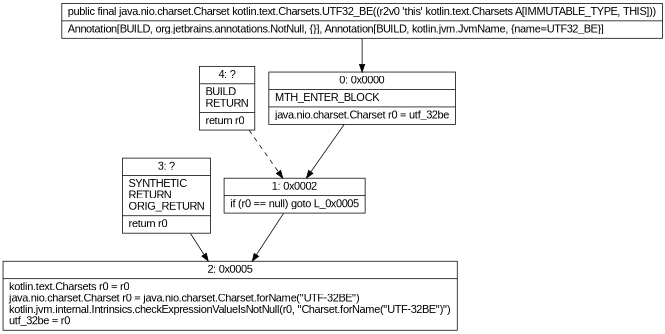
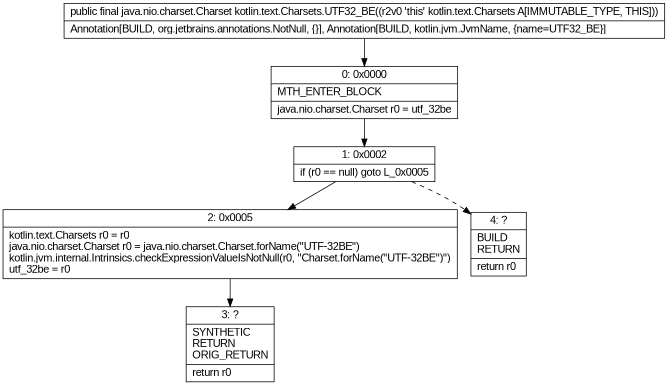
(264, 151) -> (439, 194)
(197, 244) -> (230, 289)
